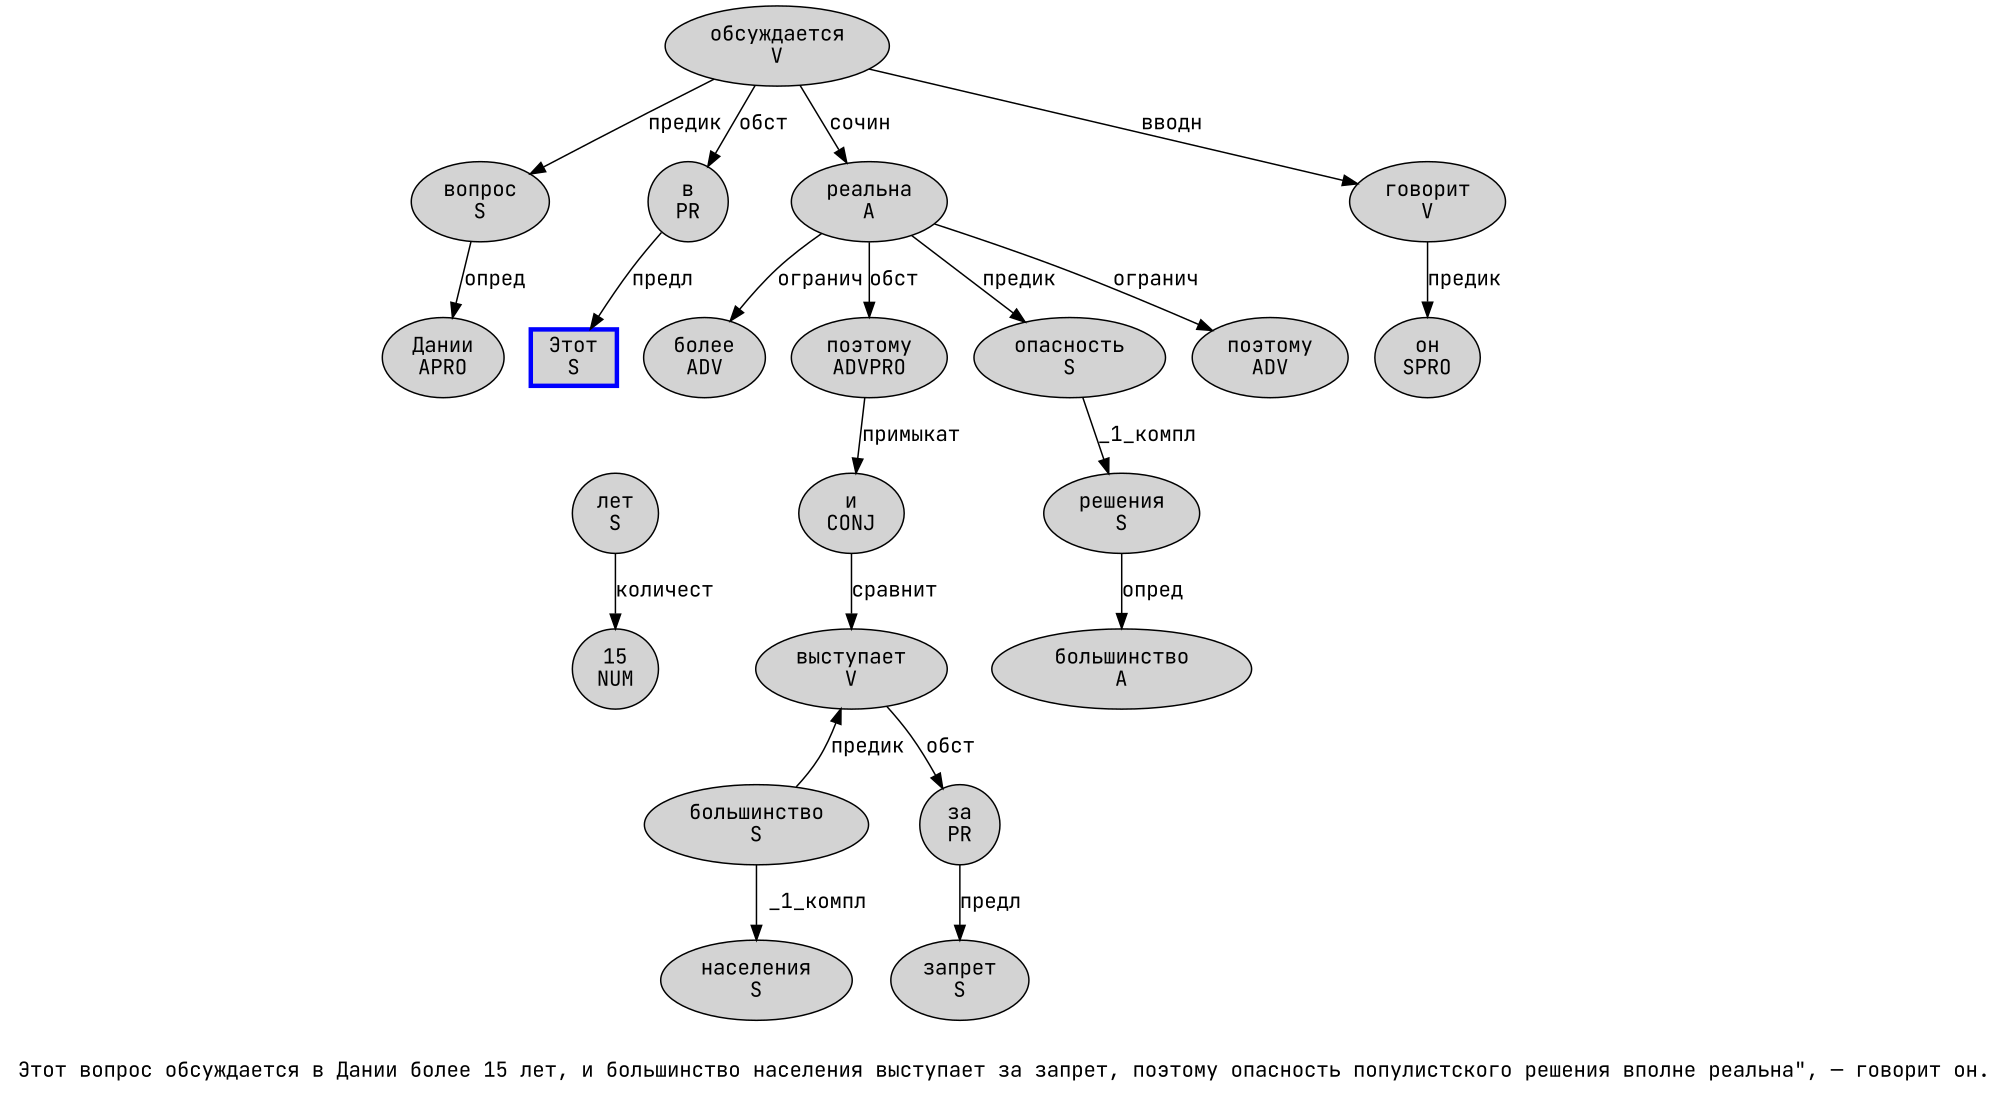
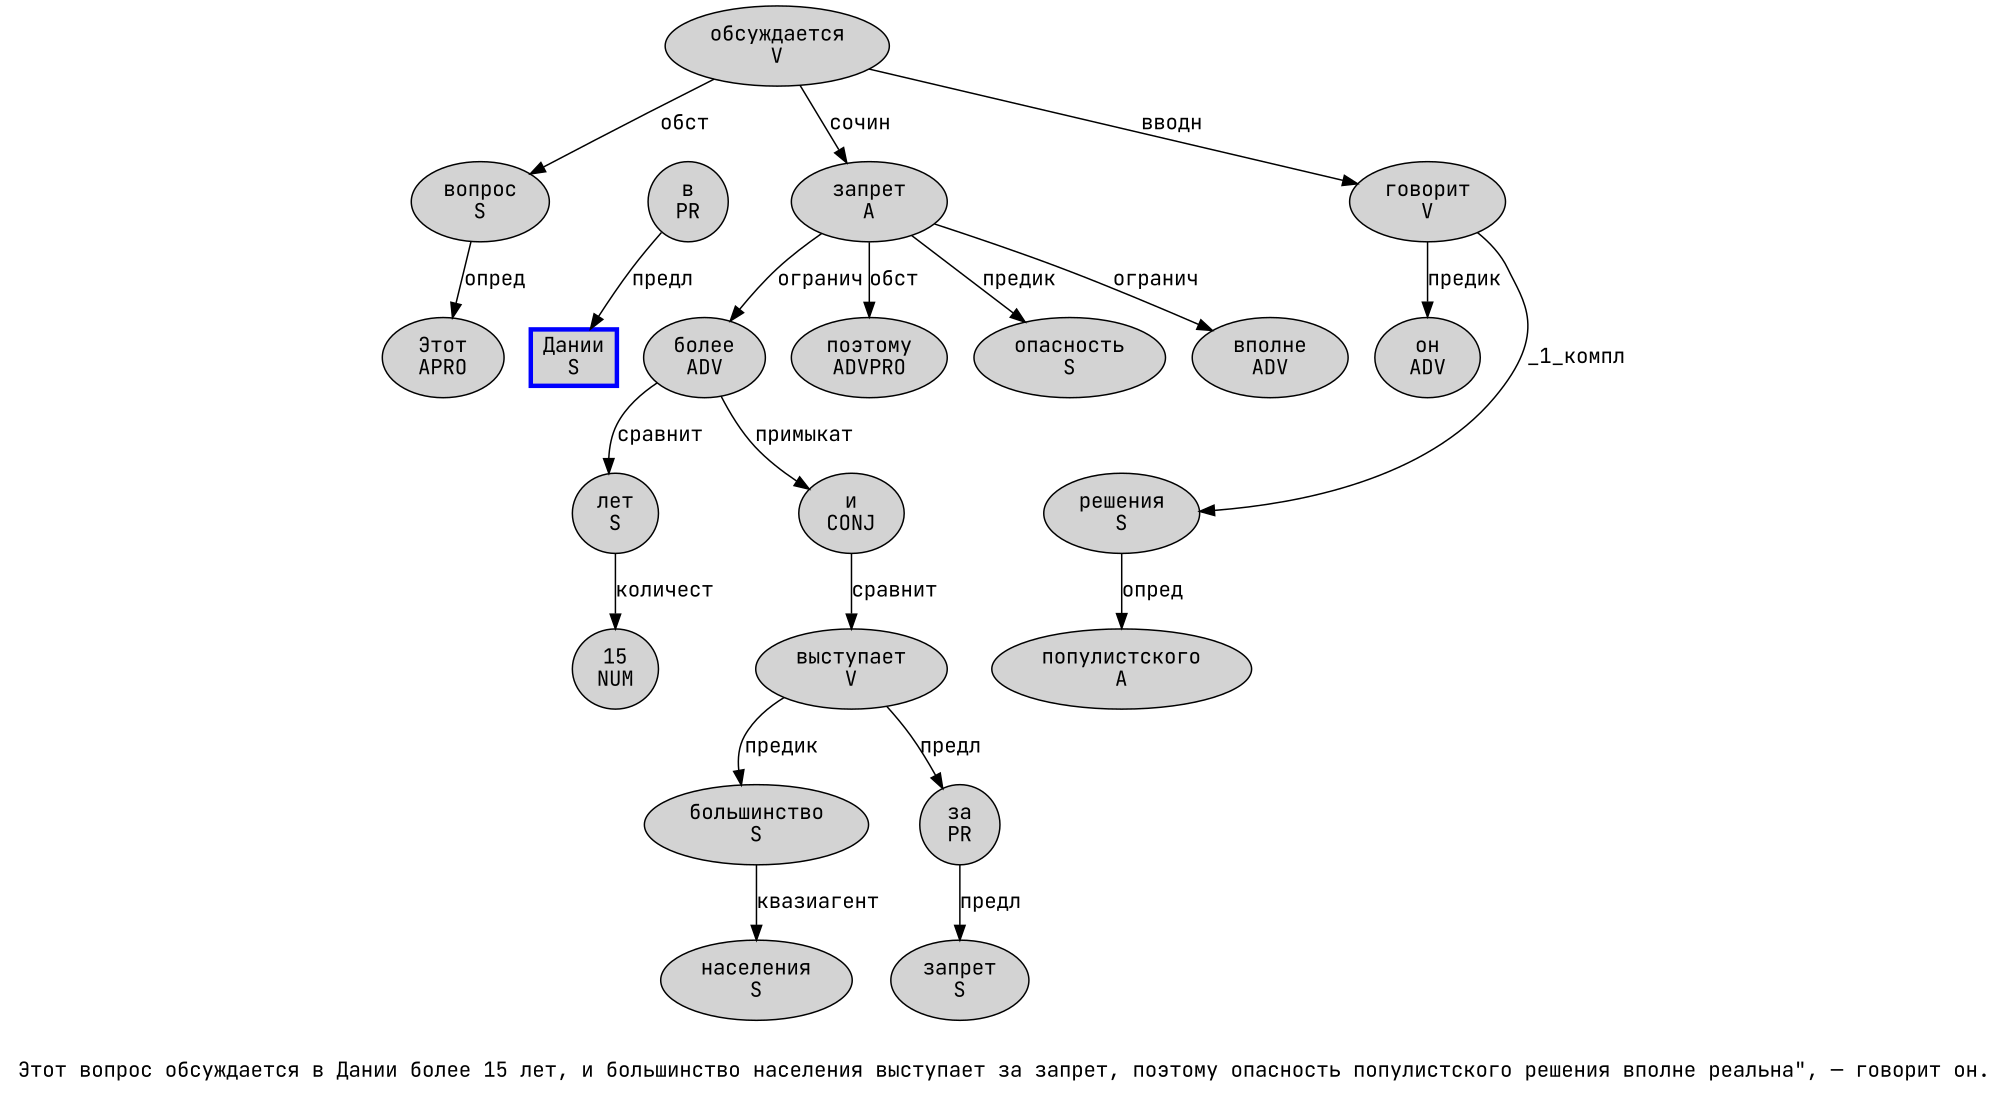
(735, 119) -> none
(685, 124) -> (685, 124)
(869, 202) -> (869, 202)
(443, 358) -> (443, 358)
(574, 358) -> (574, 358)
(1270, 358) -> (1270, 358)
(1428, 358) -> (1428, 358)
none -> (623, 415)
(861, 428) -> (753, 444)
(1093, 428) -> (1450, 437)
(1122, 669) -> (1122, 669)
(951, 747) -> (951, 747)
(819, 757) -> (750, 727)
(818, 902) -> (818, 902)
